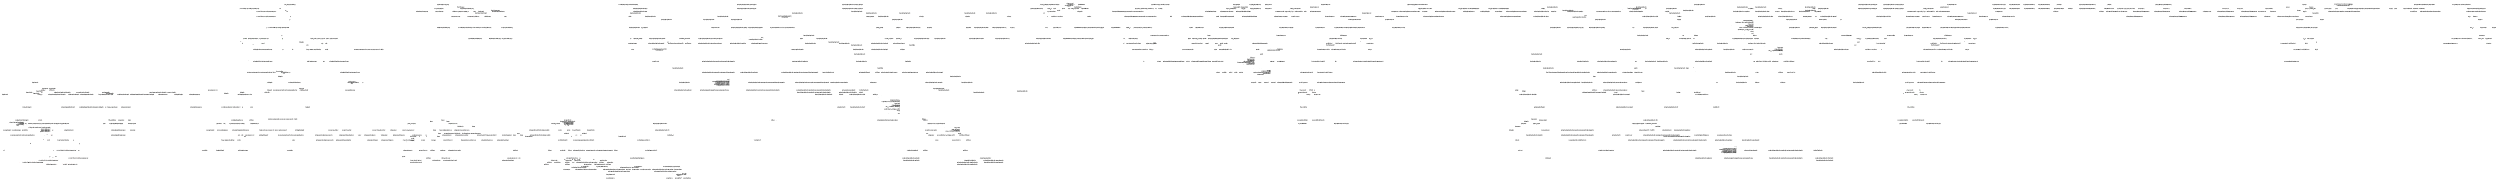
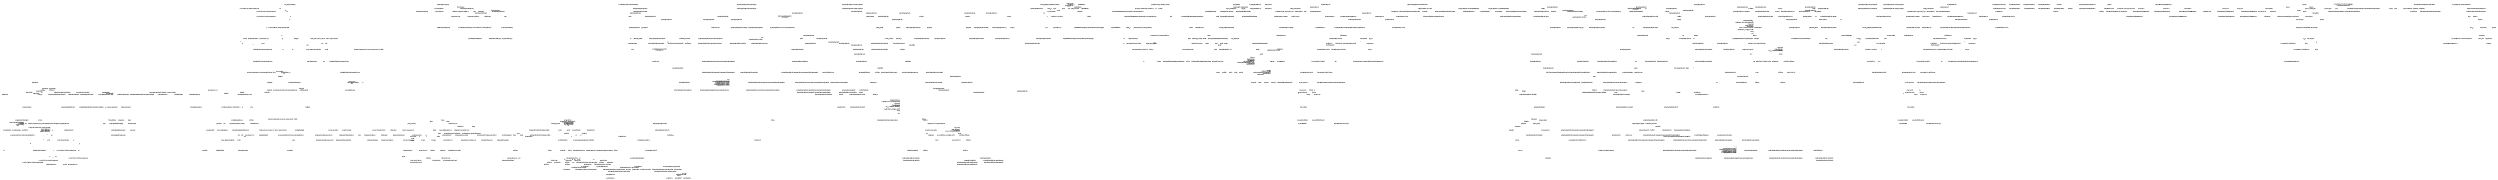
(299, 45) -> (294, 52)
none -> (40, 151)
